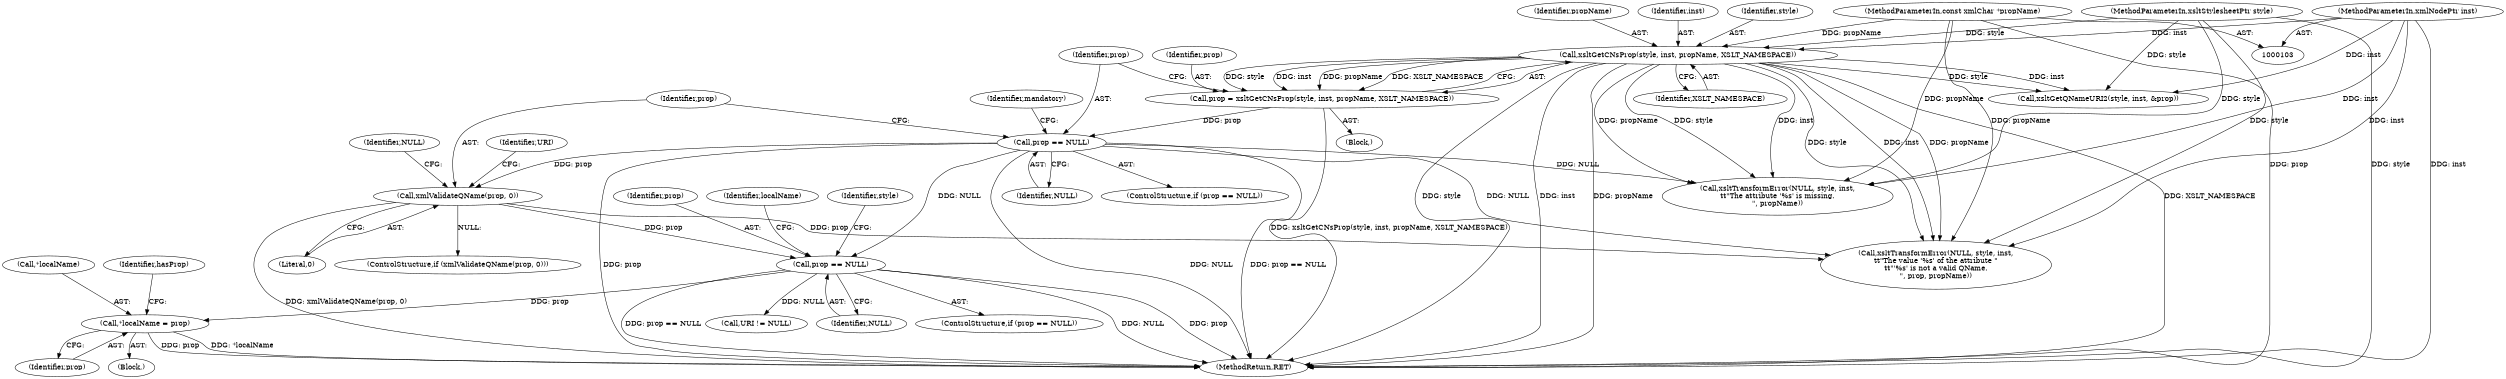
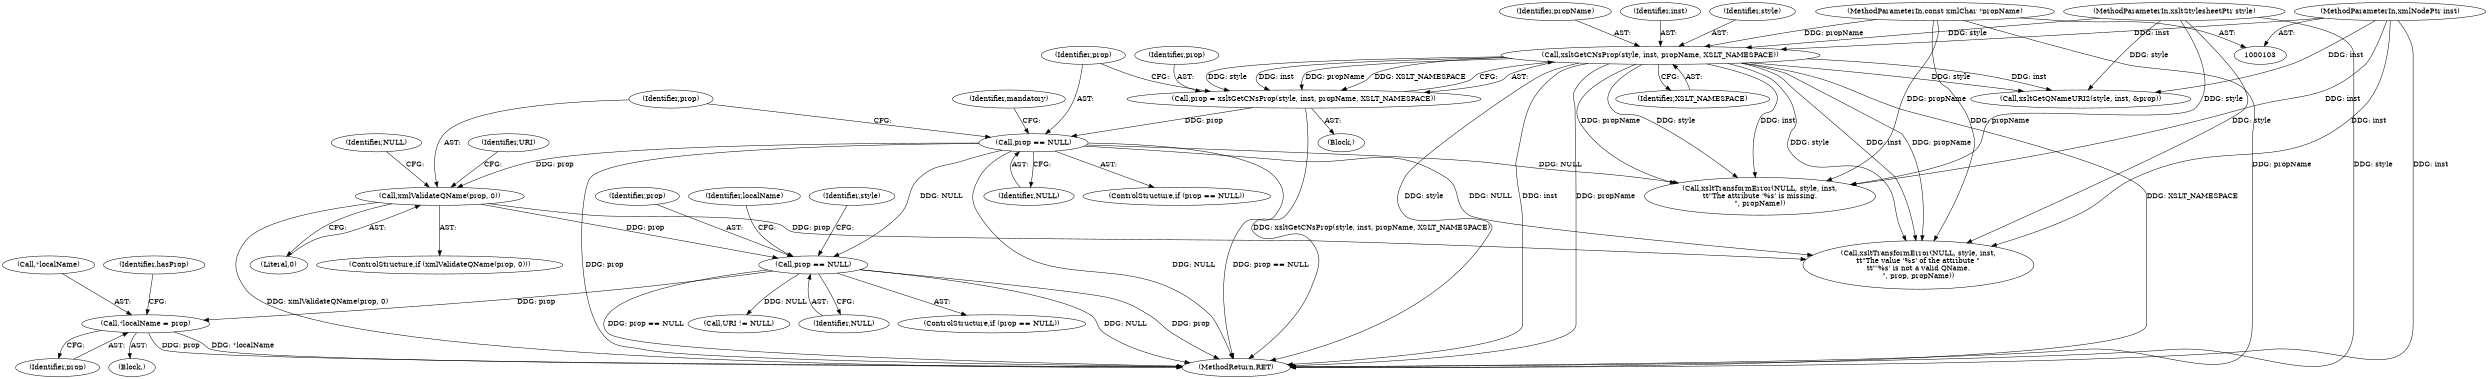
(2289, 165) -> (2282, 165)
(471, 228) -> (449, 228)
